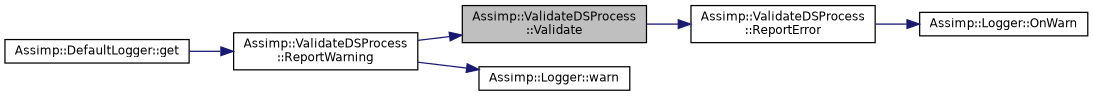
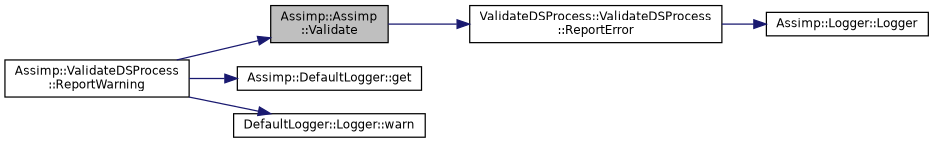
(554, 24) -> (329, 24)
(783, 24) -> (596, 24)
(1004, 24) -> (847, 24)
(205, 51) -> (207, 78)
(554, 78) -> (329, 125)
